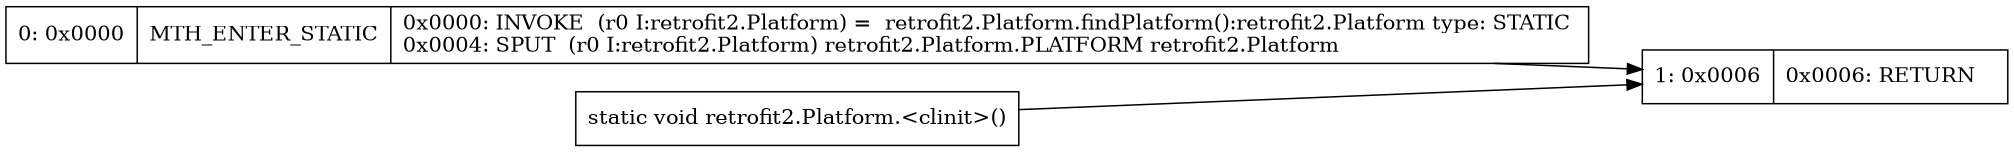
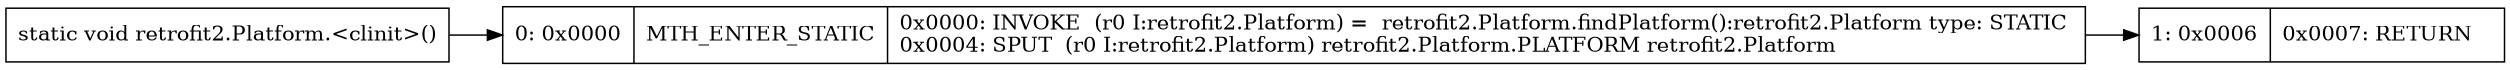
(1891, 76) -> (2387, 34)
(1323, 97) -> (468, 35)
